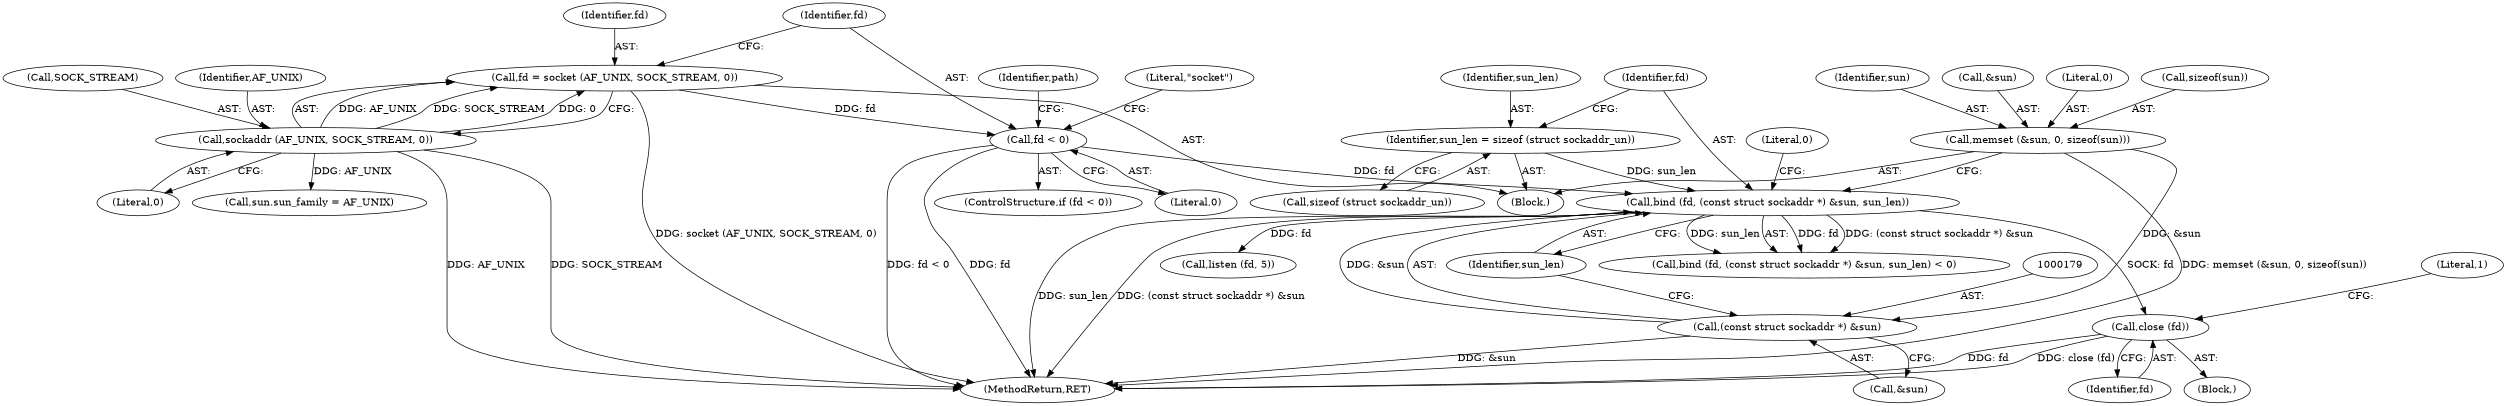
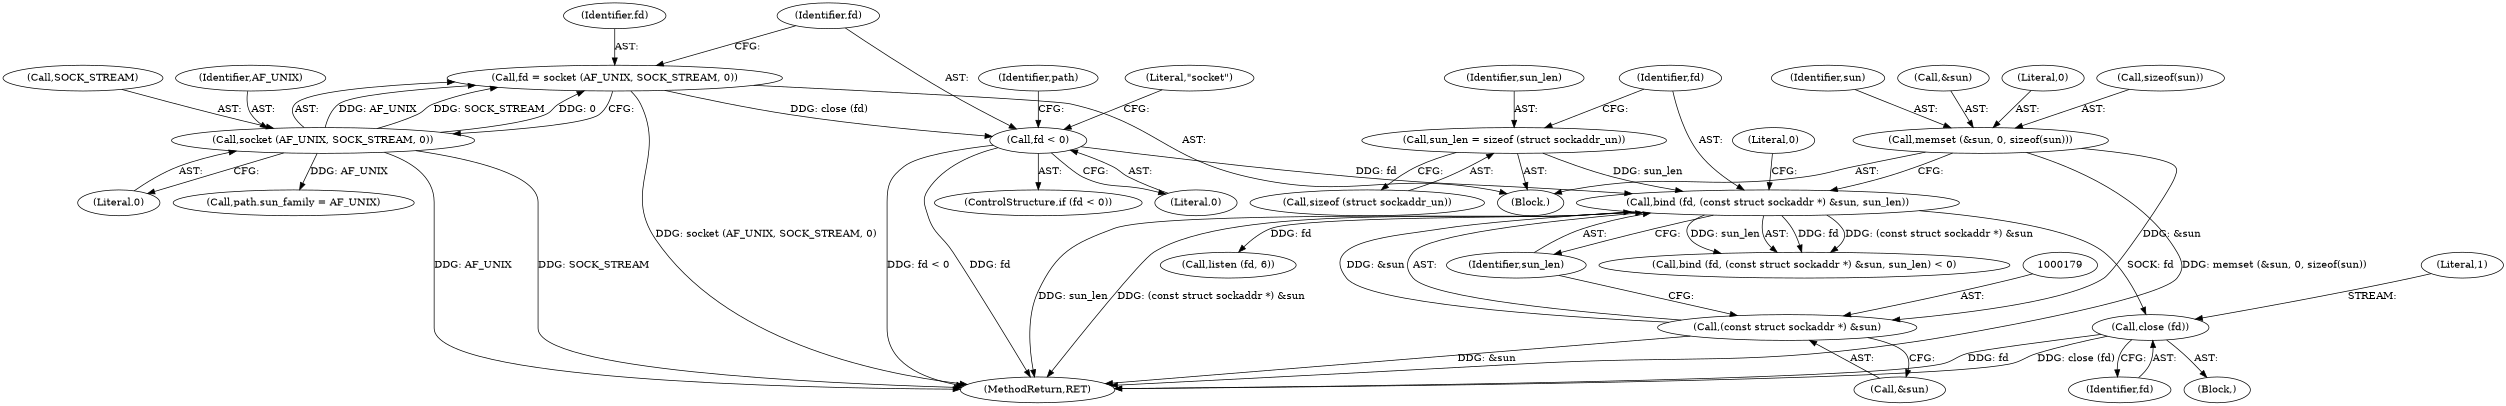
(856, 109) -> (829, 109)
(316, 140) -> (323, 140)
(1511, 140) -> (1514, 140)
(309, 203) -> (294, 203)
(1228, 265) -> (1228, 265)
(2362, 296) -> (2374, 296)
